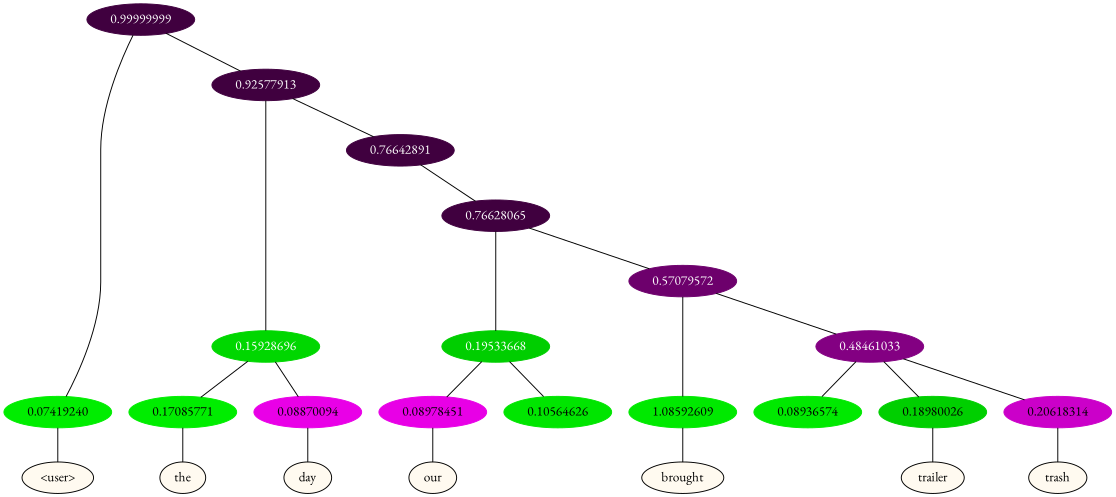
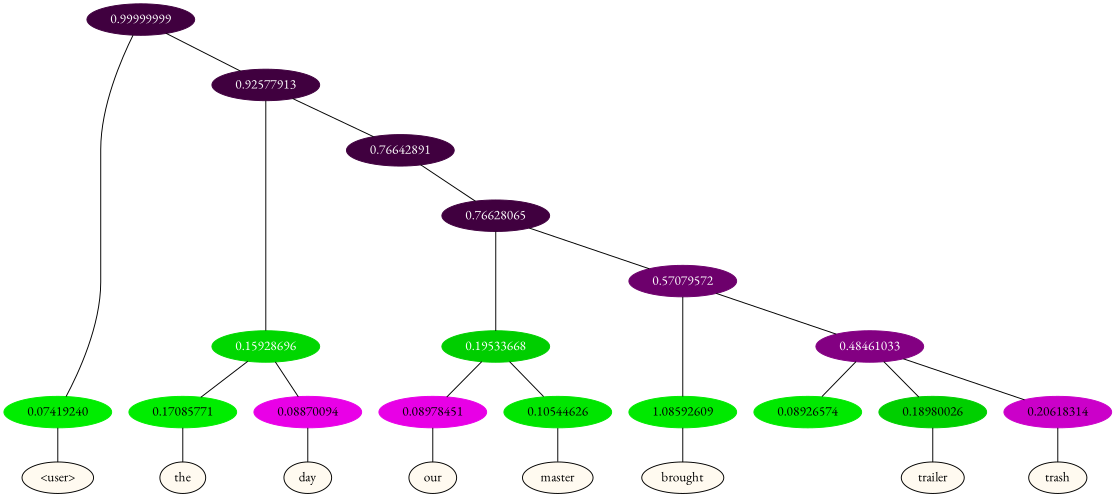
(558, 412) -> (558, 412)
(808, 412) -> (808, 412)
none -> (558, 478)
